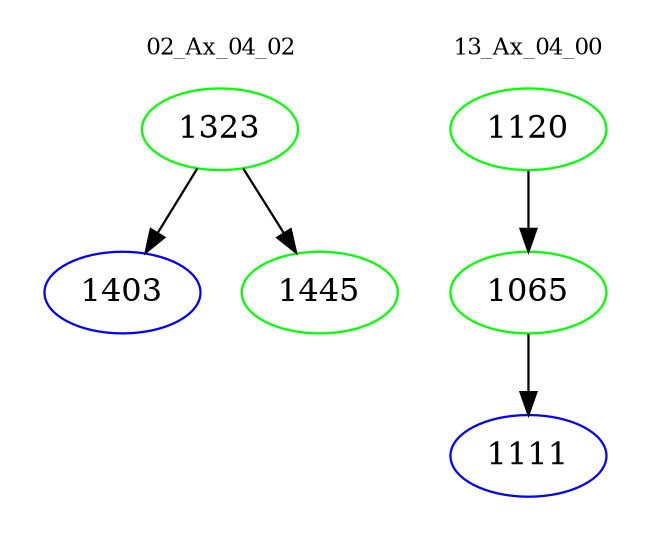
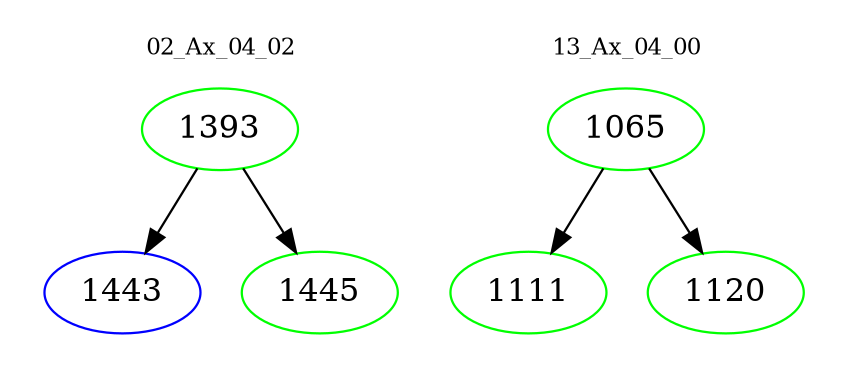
(220, 129) -> (220, 129)
(528, 200) -> (669, 201)
(122, 293) -> (122, 293)
(528, 456) -> (528, 293)
